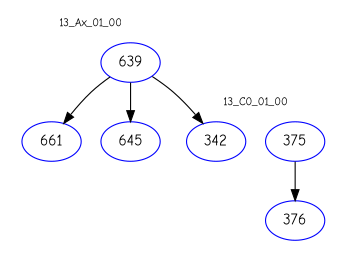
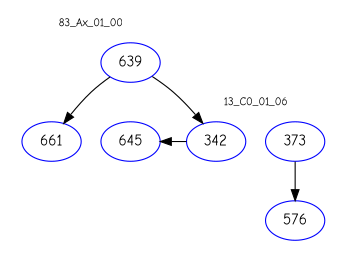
(91, 24) -> (91, 24)
(131, 97) -> (179, 142)
(256, 103) -> (256, 103)
(295, 142) -> (295, 142)
(295, 221) -> (295, 221)
